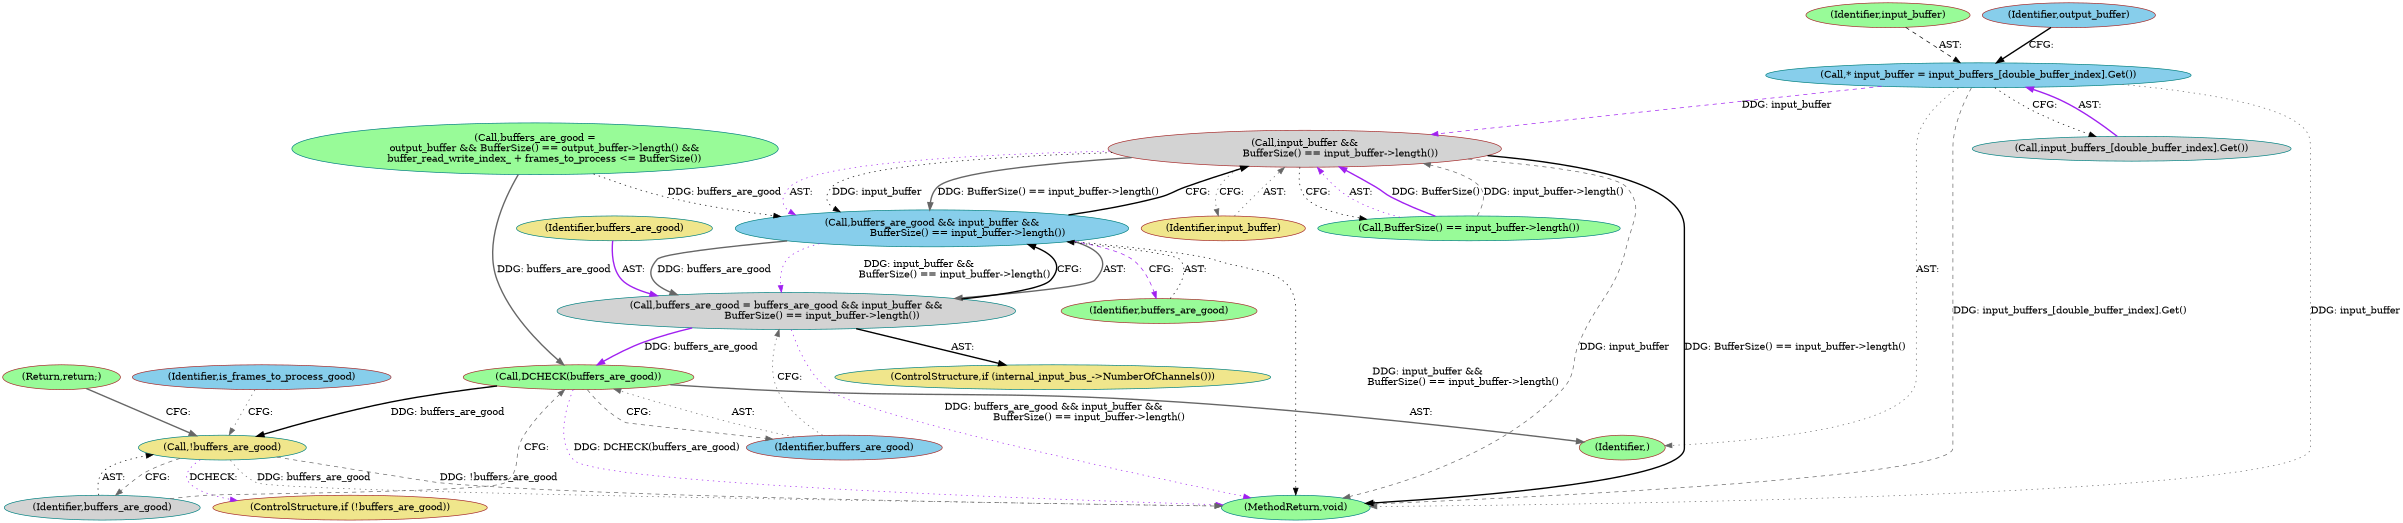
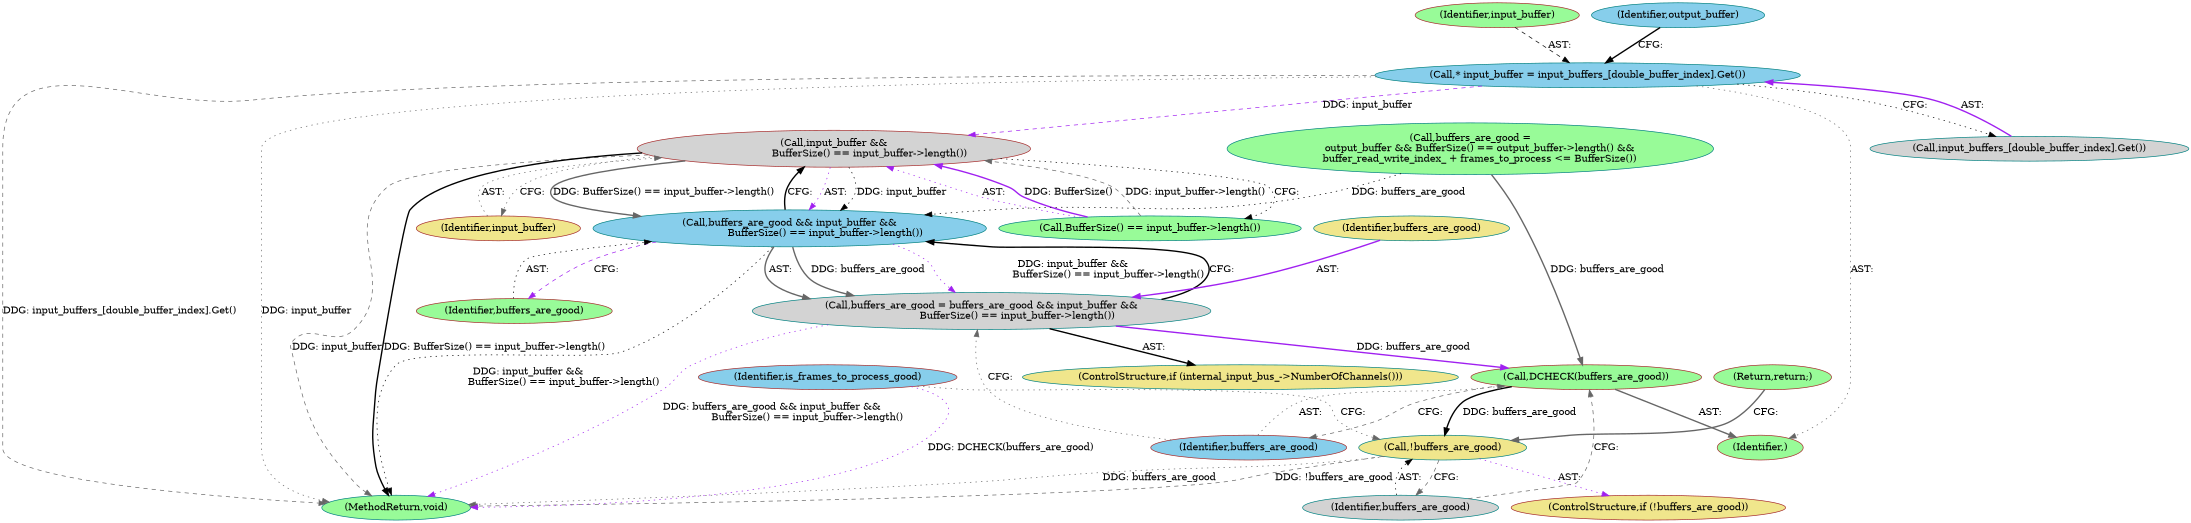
(2069, 15) -> (1678, 15)
(215, 478) -> (1571, 478)
(857, 490) -> (761, 488)
